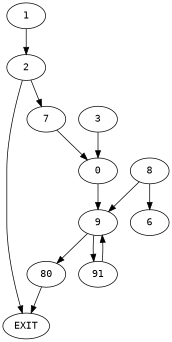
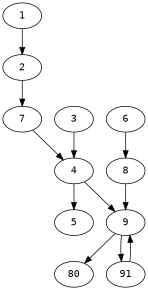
(98, 171) -> (74, 171)
(150, 193) -> (126, 142)
none -> (74, 223)
(26, 326) -> none
